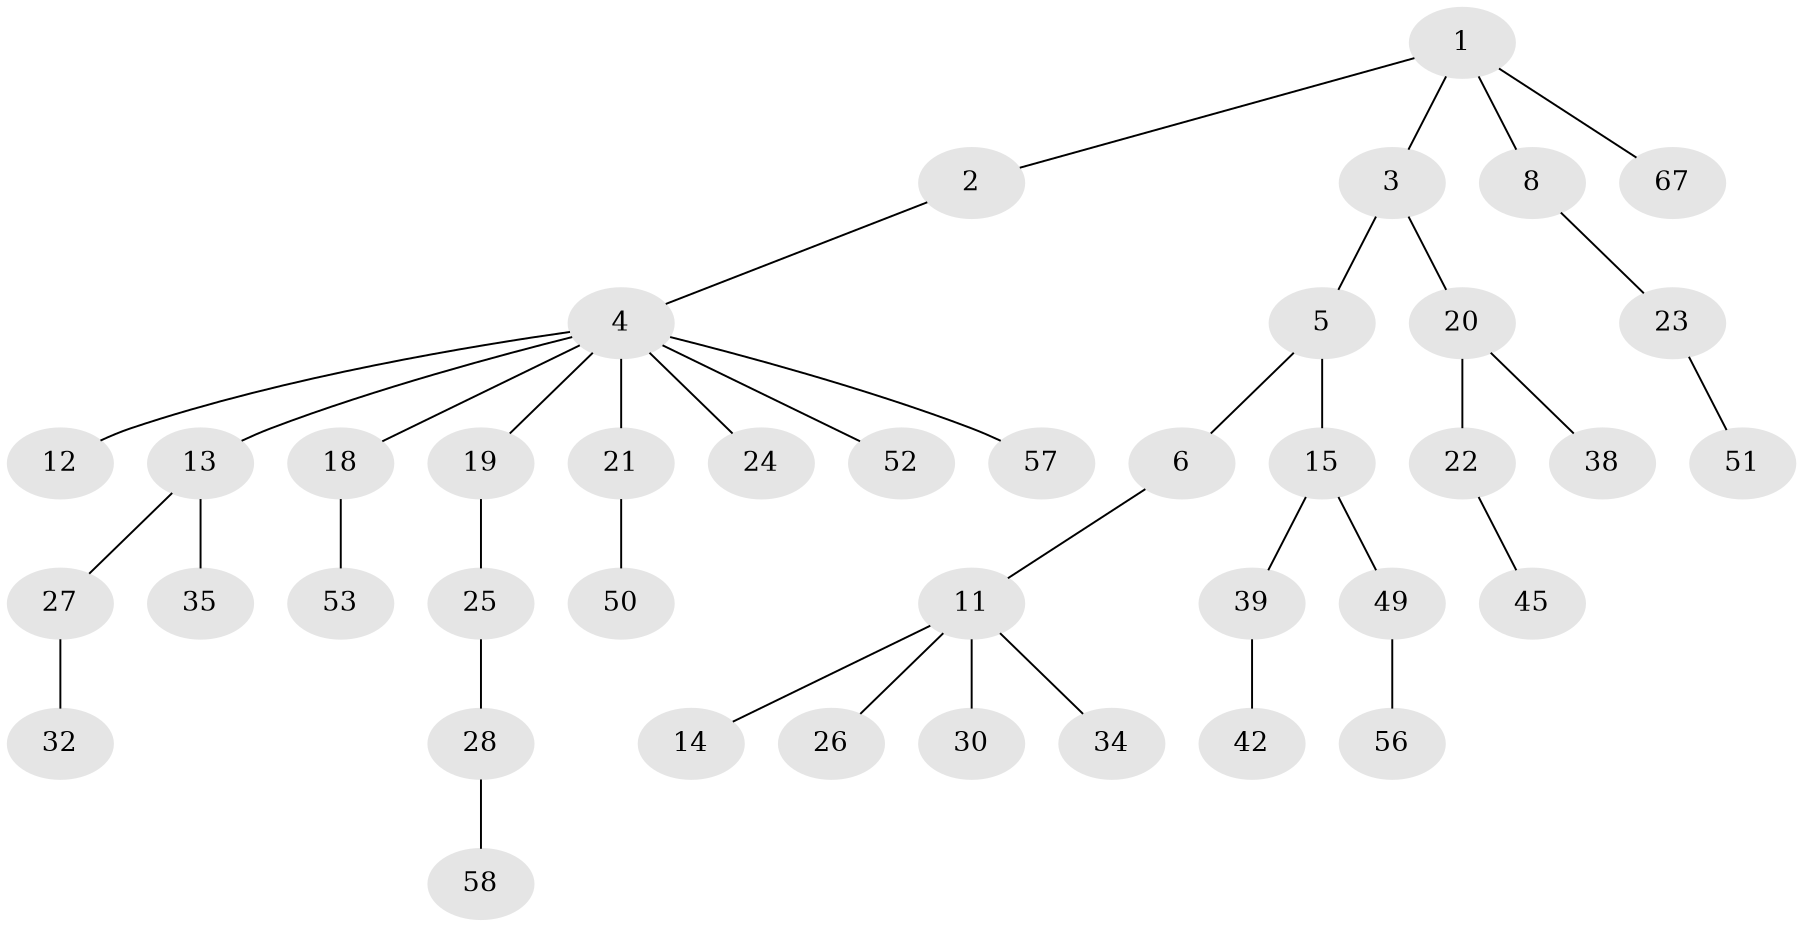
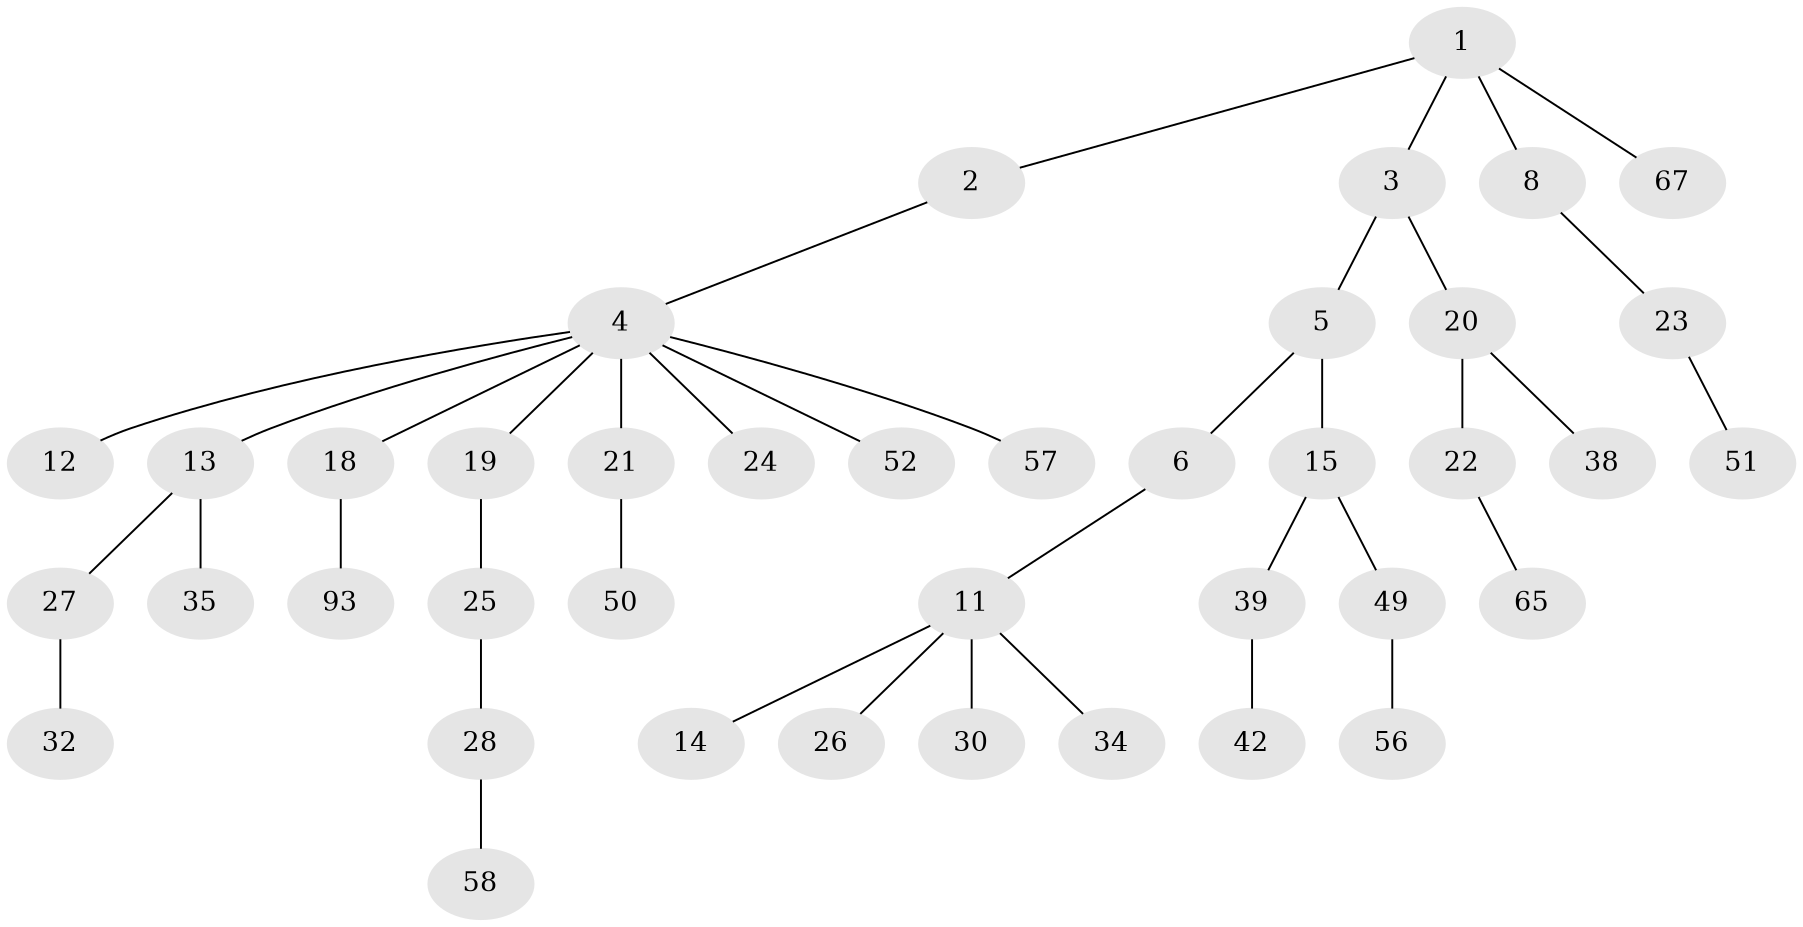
(341, 604) -> (341, 604)
(1532, 604) -> (1532, 604)
